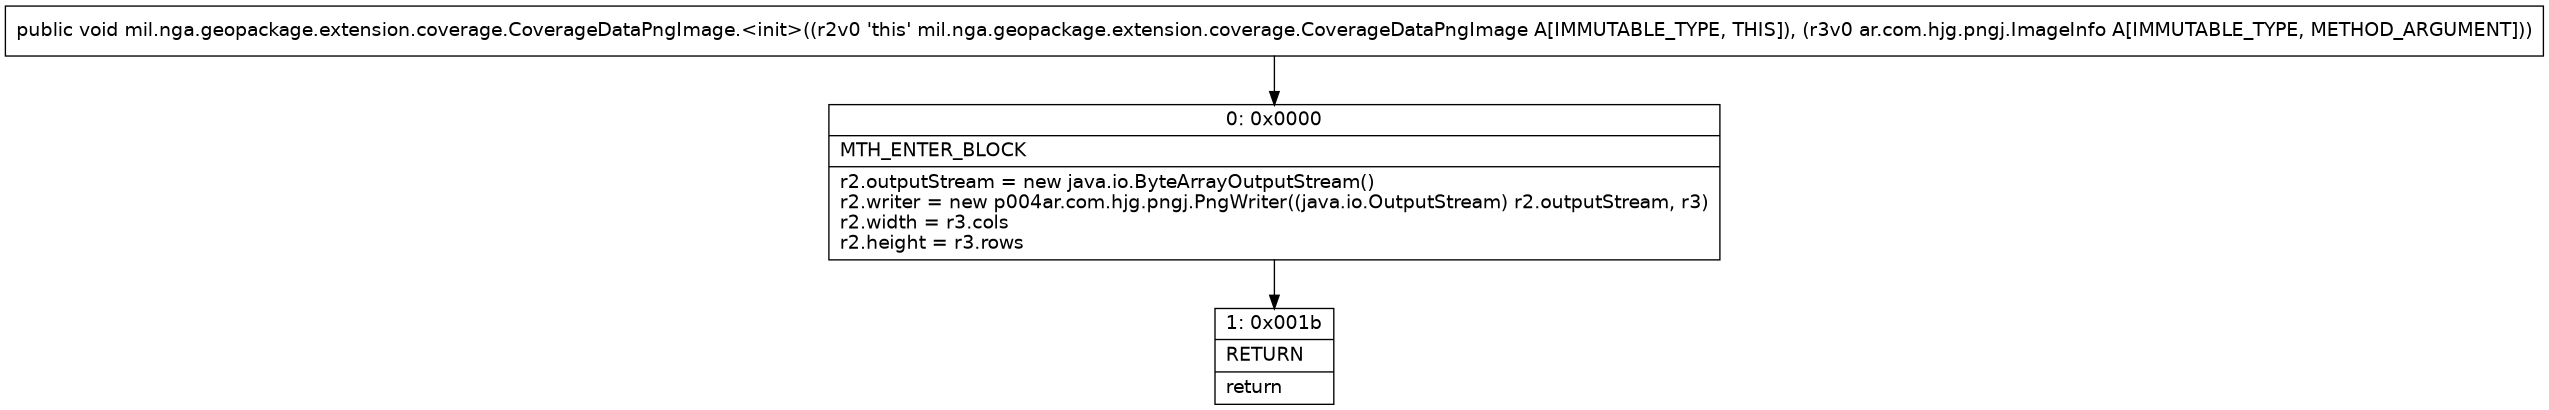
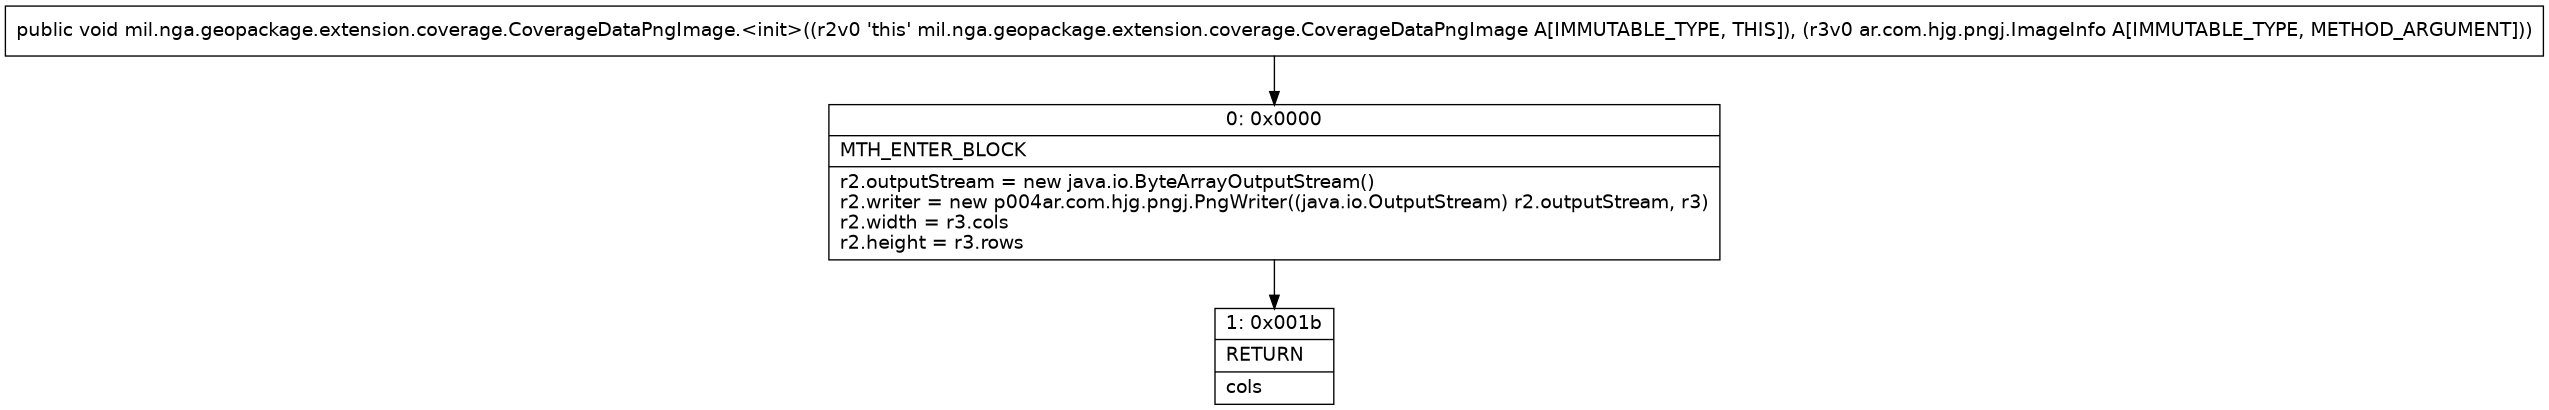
(1255, 387) -> (1245, 387)
